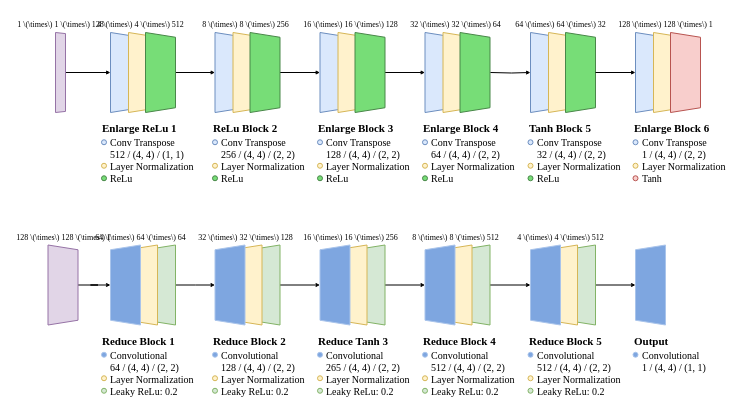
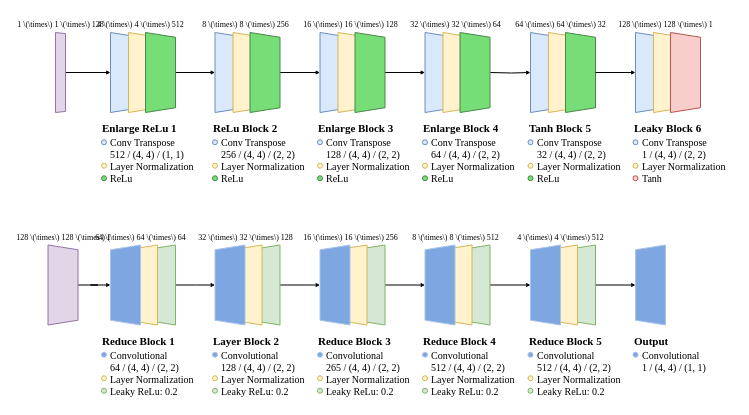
(674, 129) -> (670, 129)
(253, 342) -> (251, 342)
(357, 342) -> (358, 342)
